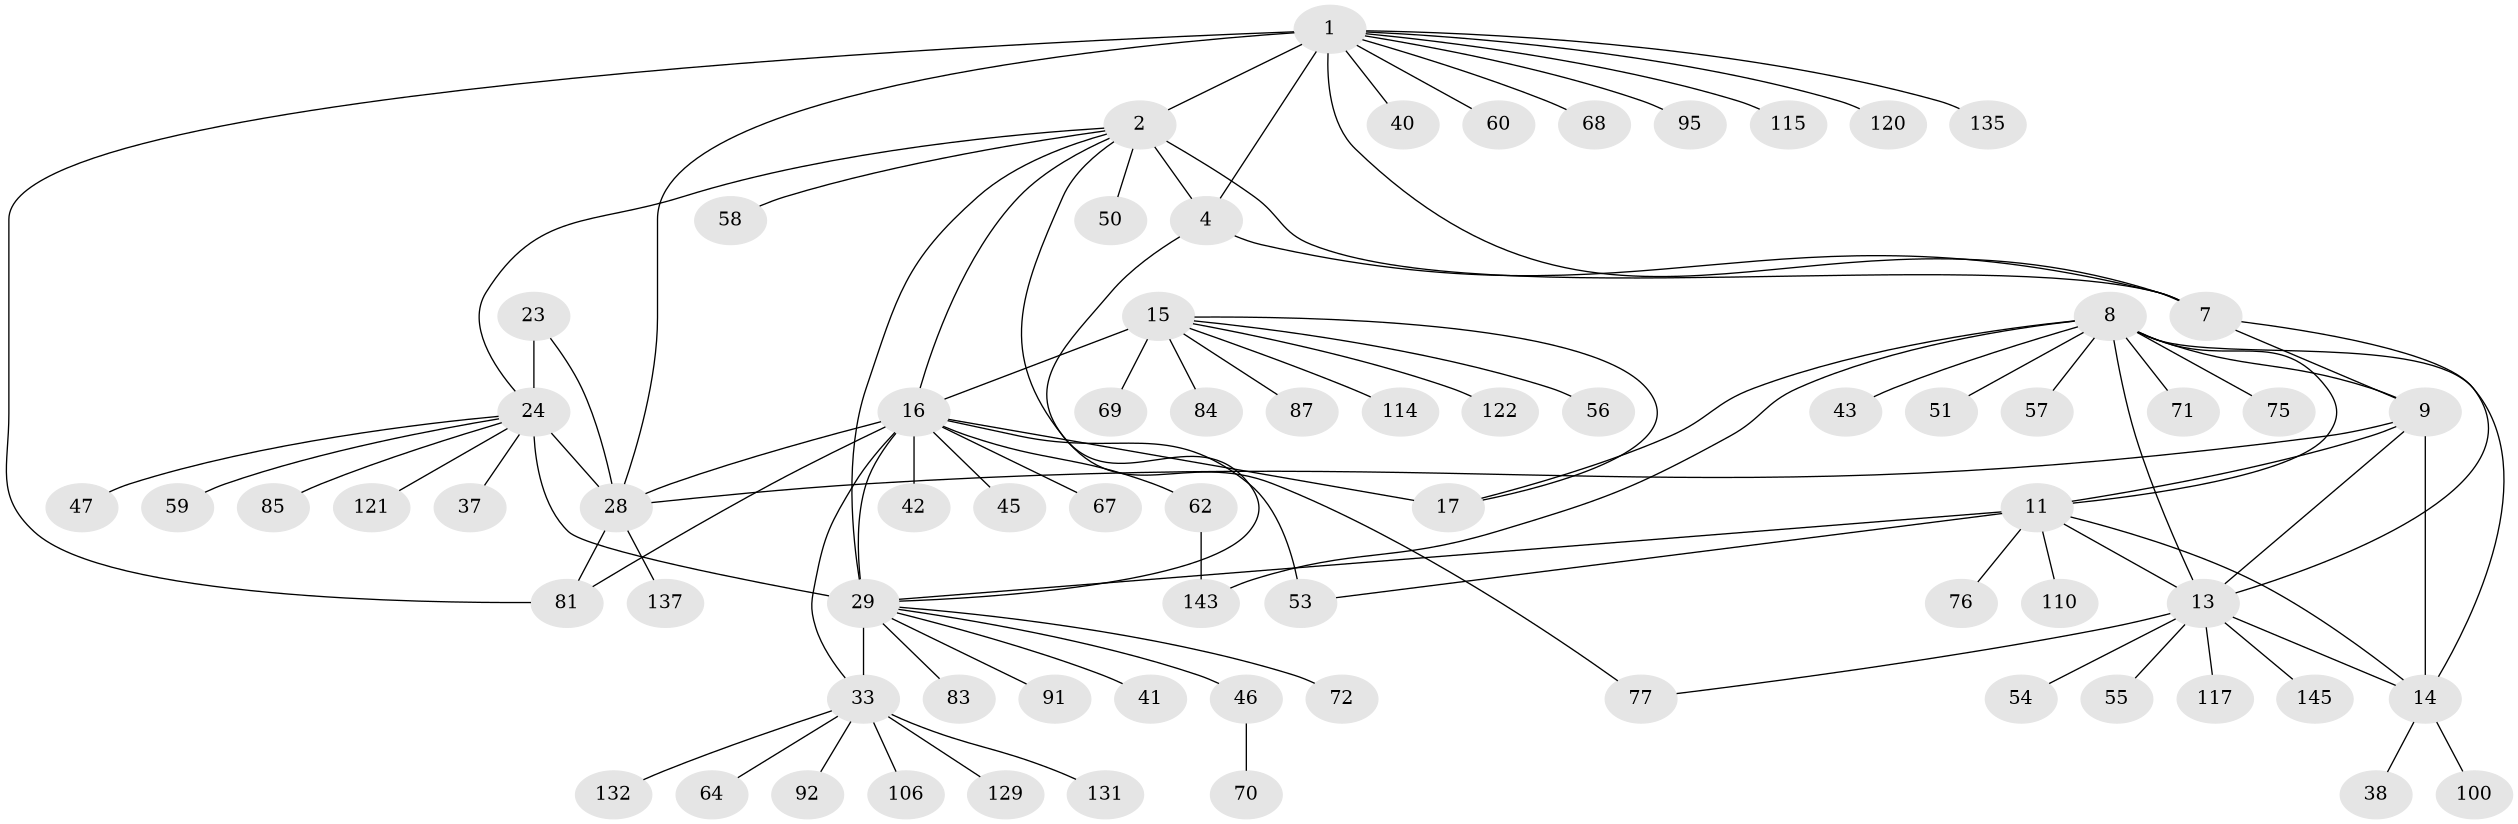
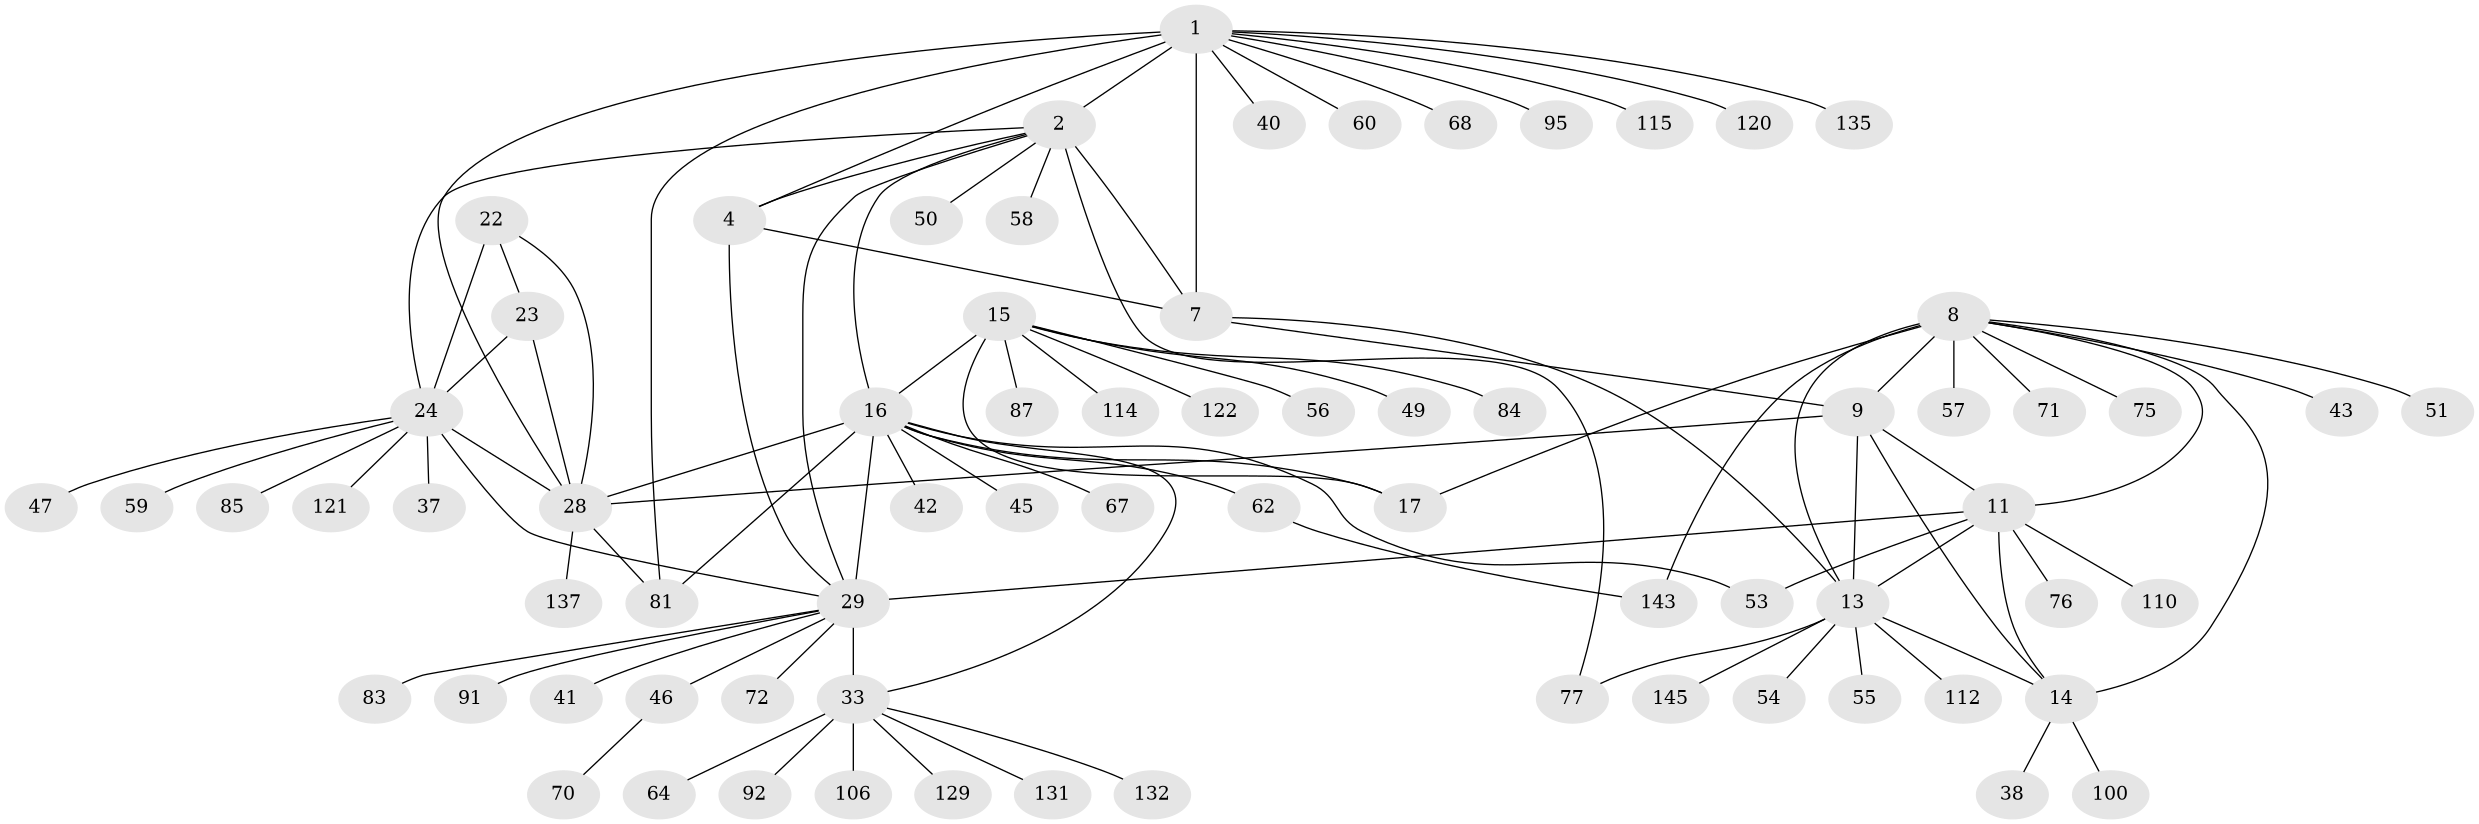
none -> (492, 221)
(1111, 412) -> (1414, 412)
(2215, 699) -> (1963, 699)
